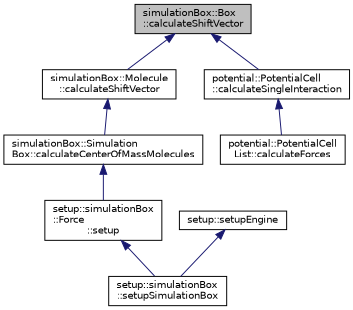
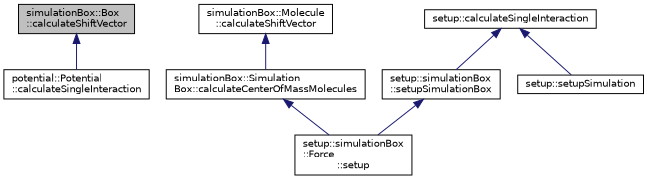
(147, 55) -> none
(277, 84) -> (77, 84)
none -> (581, 84)
(283, 150) -> none
(233, 220) -> (510, 19)
(141, 262) -> (397, 120)
